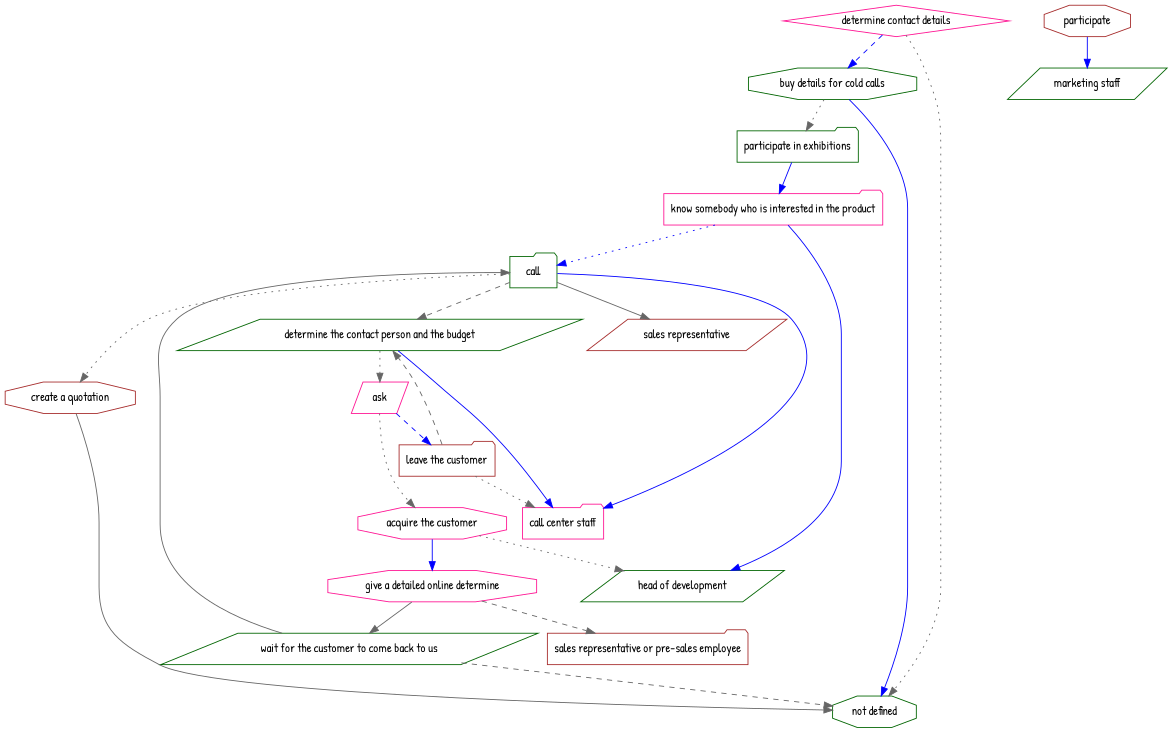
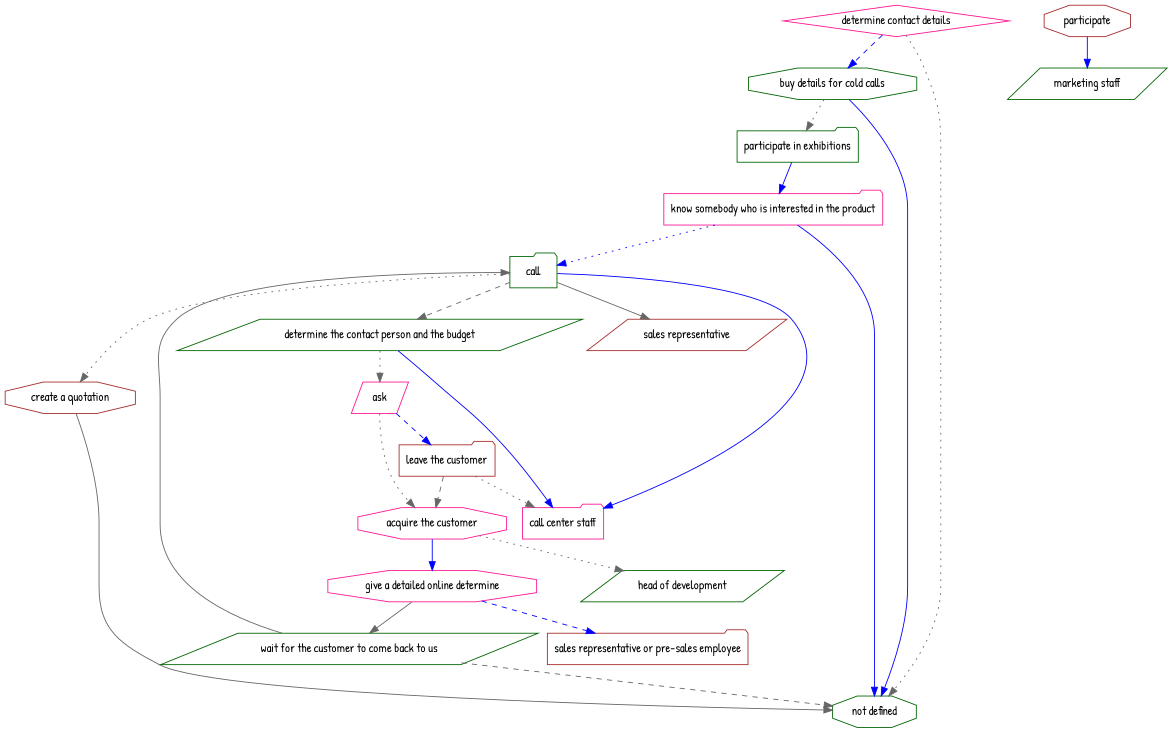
(424, 399) -> (441, 488)
(841, 414) -> (874, 441)
(534, 616) -> (534, 616)
